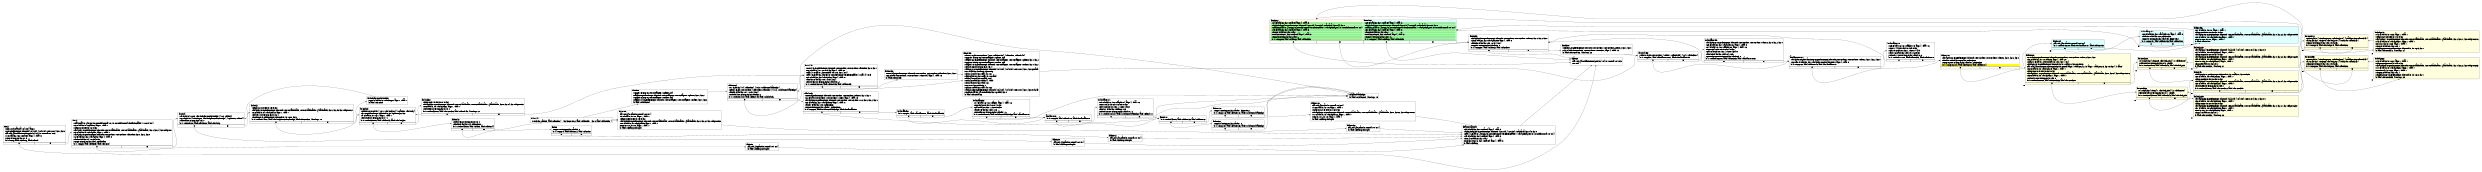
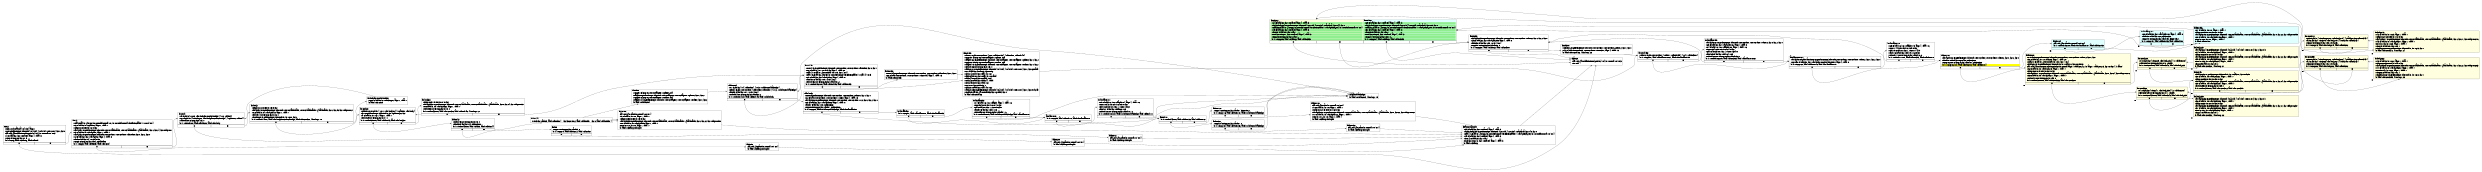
(1723, 56) -> (1722, 56)
